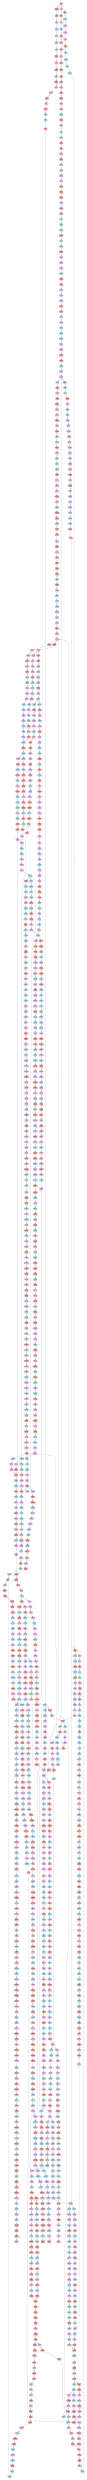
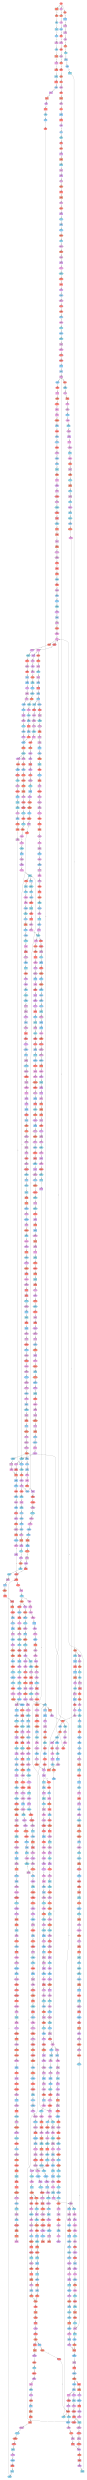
(41, 1131) -> (41, 1131)
